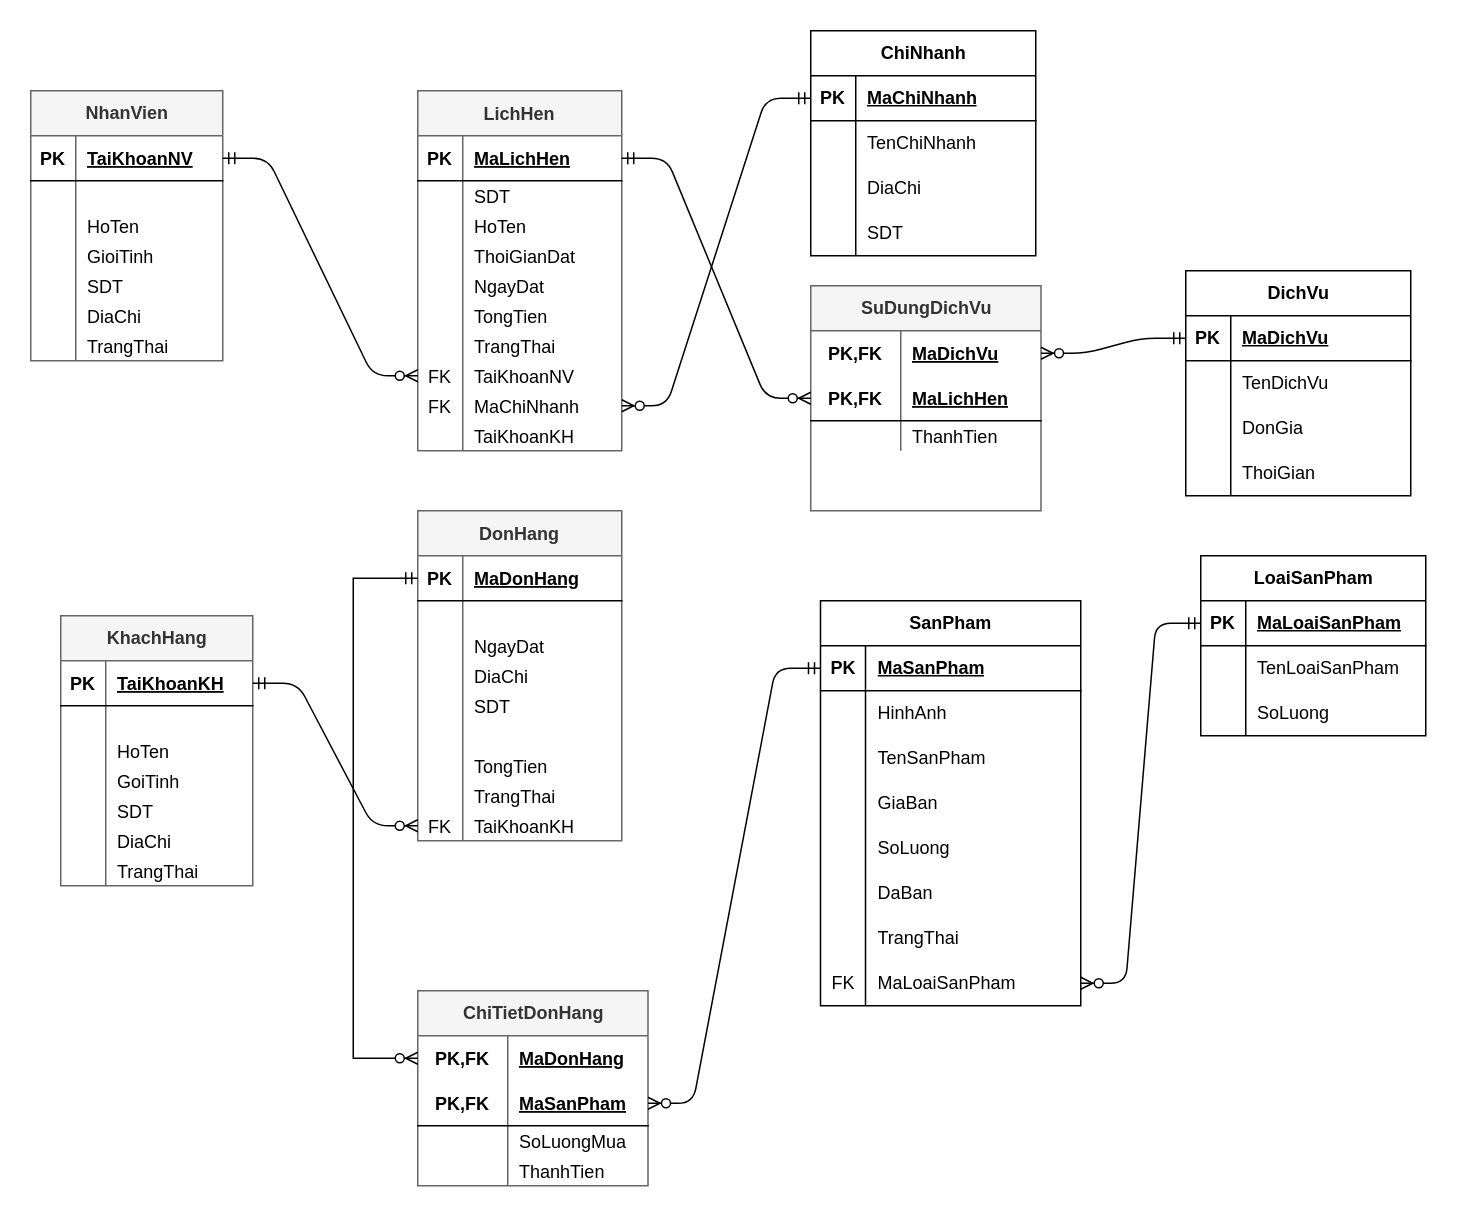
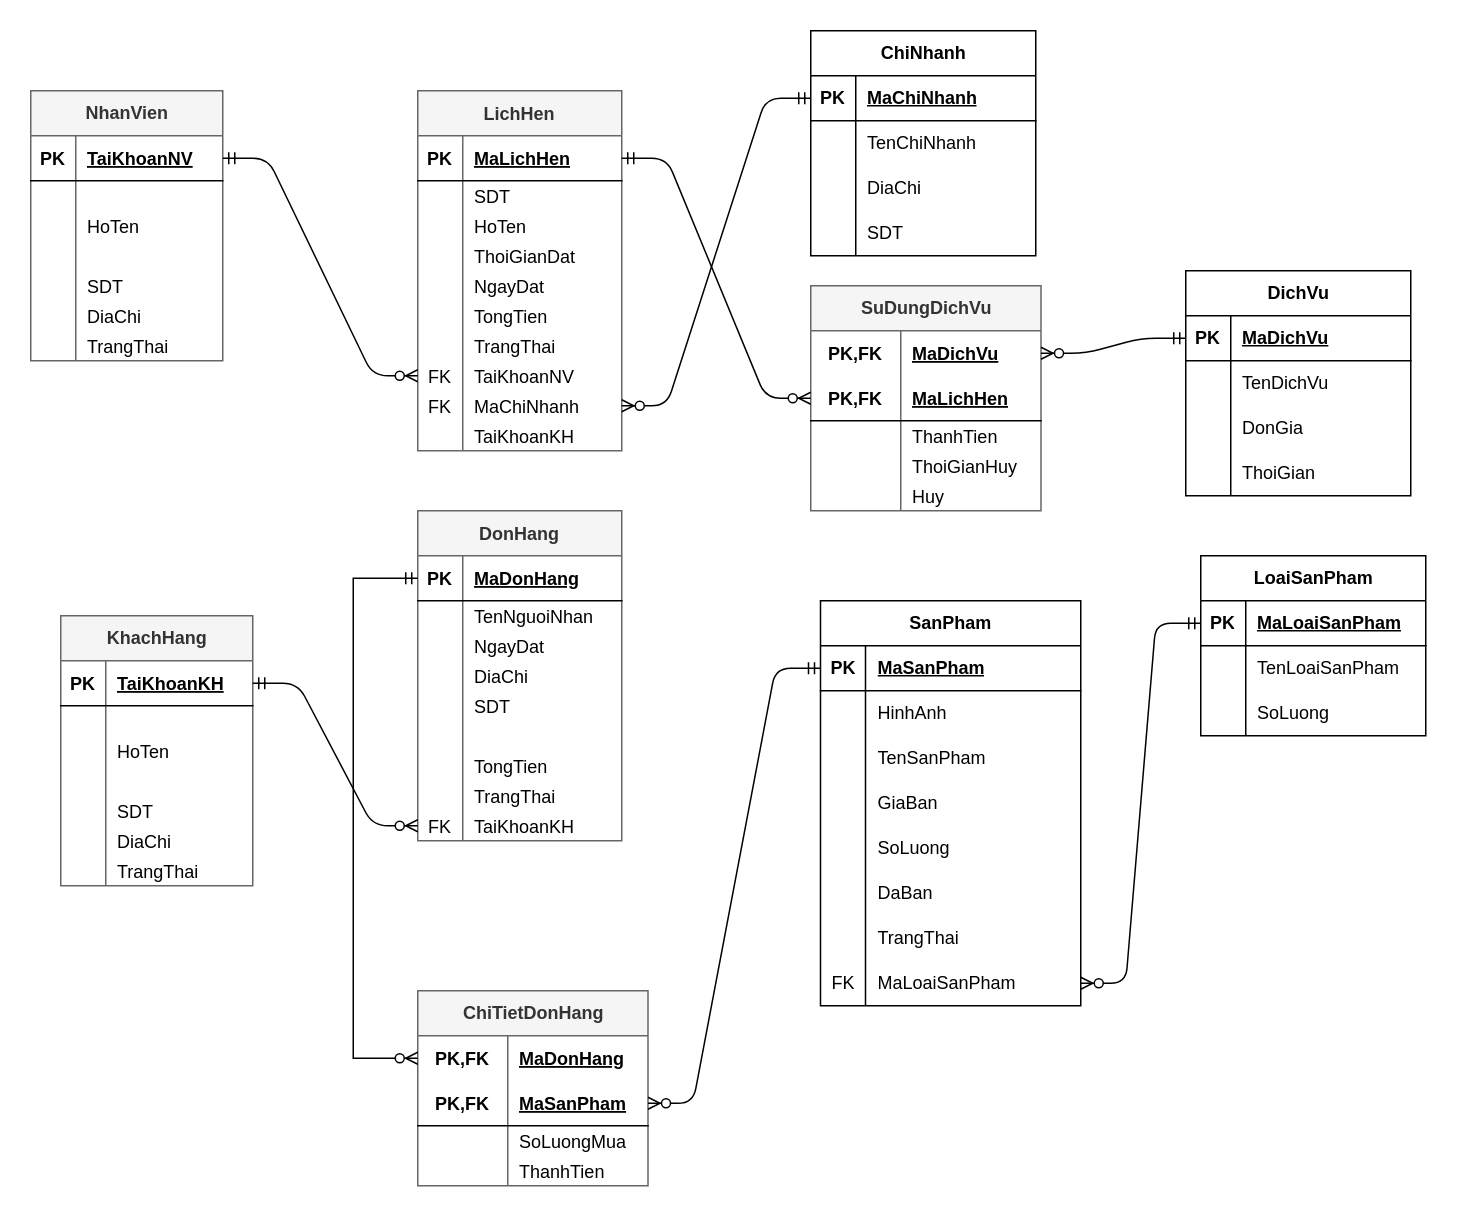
(149, 256) -> none
none -> (971, 466)
none -> (971, 496)
none -> (542, 616)
(179, 781) -> none
